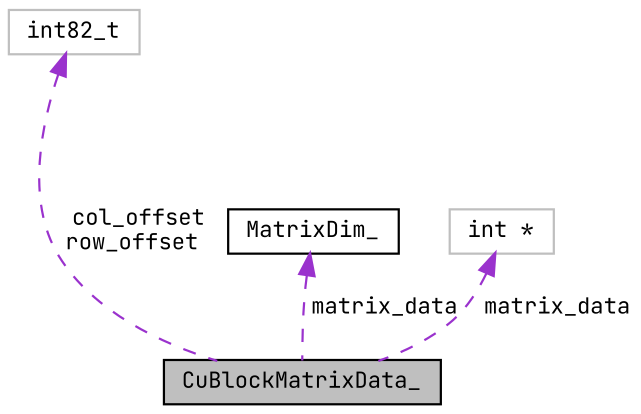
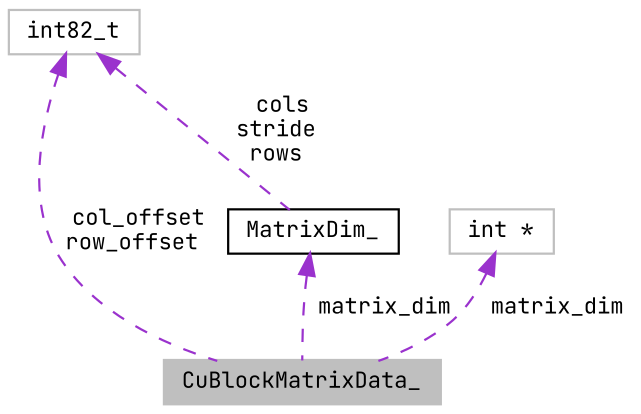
none -> (203, 139)
(379, 308) -> (379, 308)
(552, 308) -> (552, 308)
(302, 382) -> (302, 382)
